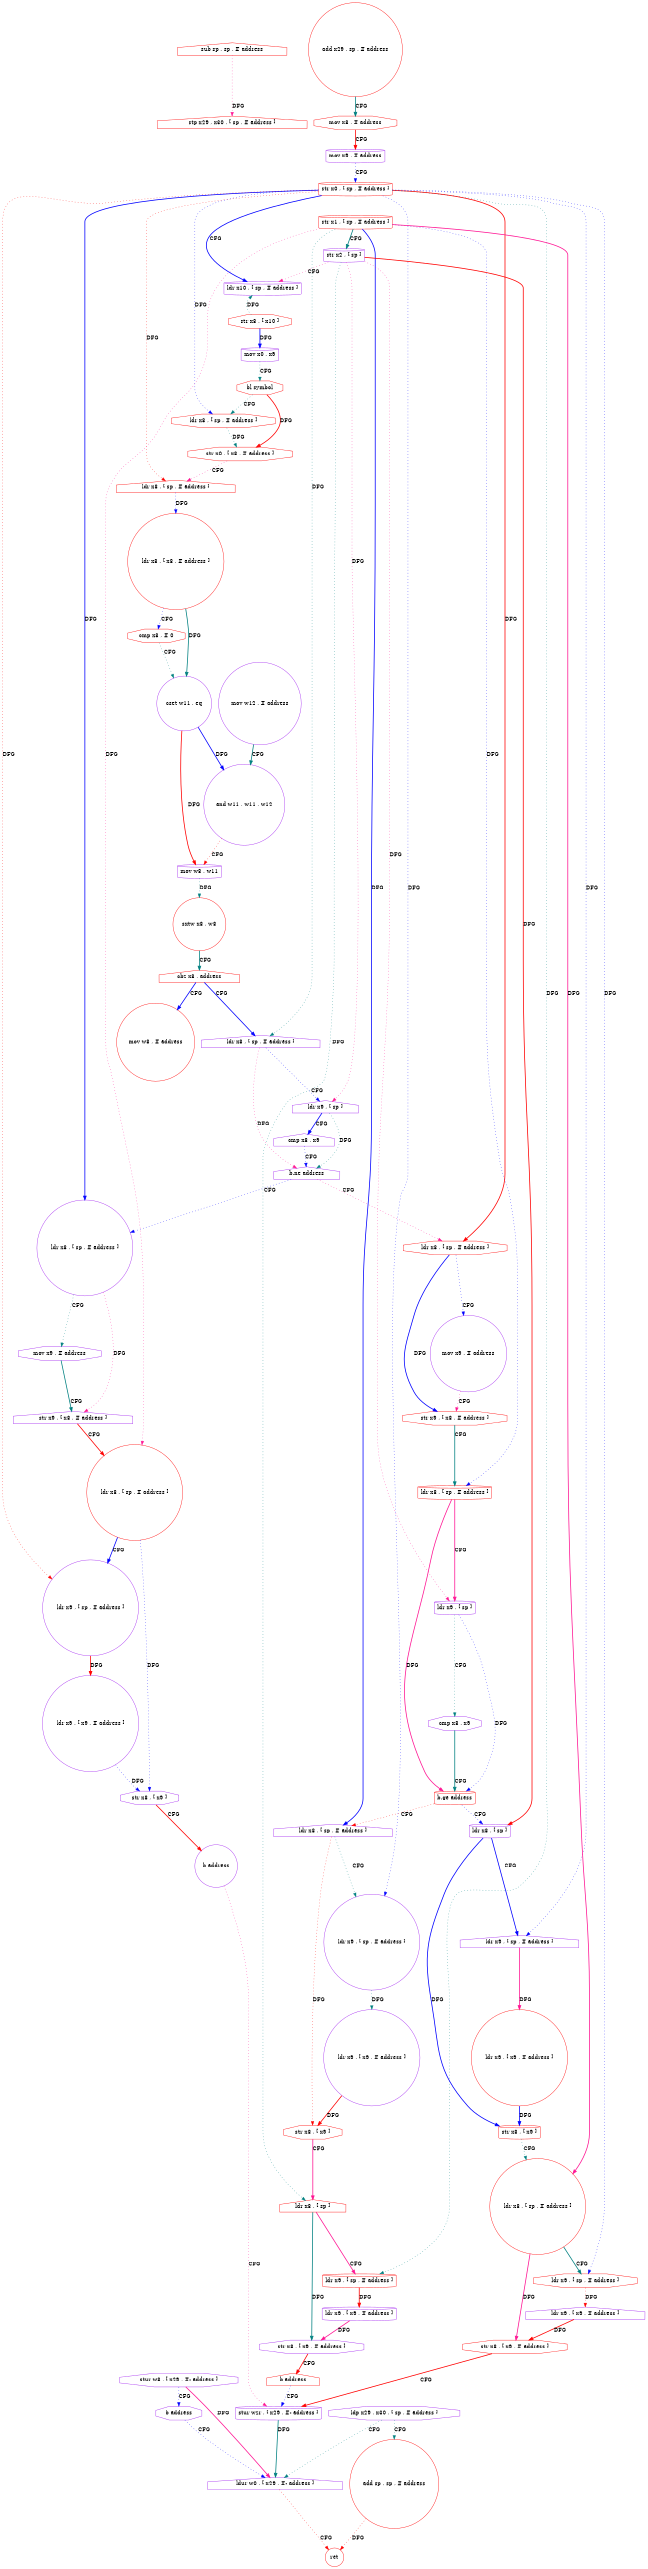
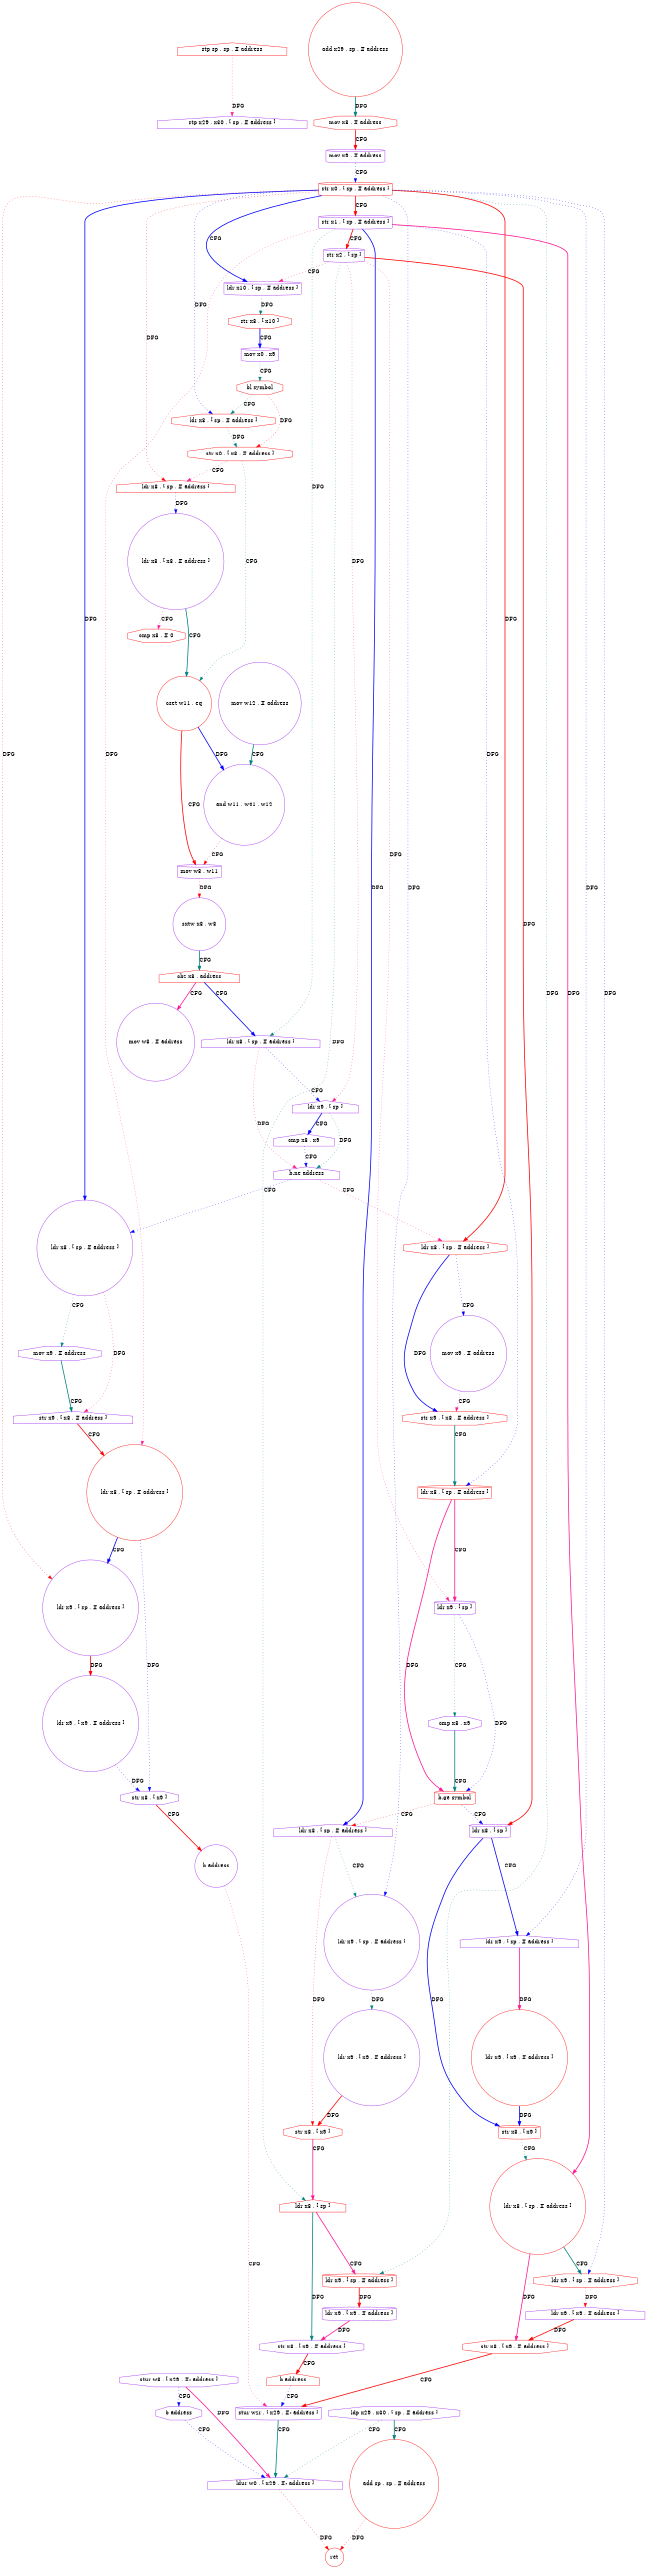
(232, 50) -> (232, 50)
(362, 106) -> (362, 106)
(232, 123) -> (232, 123)
none -> (355, 204)
(355, 222) -> (355, 222)
(350, 237) -> (350, 237)
(246, 307) -> (261, 303)
(266, 338) -> (266, 338)
(280, 422) -> (280, 422)
(176, 562) -> (176, 562)
(161, 617) -> (161, 617)
(195, 636) -> (195, 636)
(166, 659) -> (246, 580)
(184, 703) -> (184, 703)
(194, 805) -> (194, 805)
(244, 805) -> (244, 805)
(199, 886) -> (199, 886)
(199, 924) -> (199, 924)
(188, 994) -> (188, 994)
(156, 1042) -> (156, 1042)
(455, 1798) -> (455, 1798)
(394, 2428) -> (394, 2428)
(284, 2430) -> (284, 2430)
(326, 2538) -> (326, 2538)
